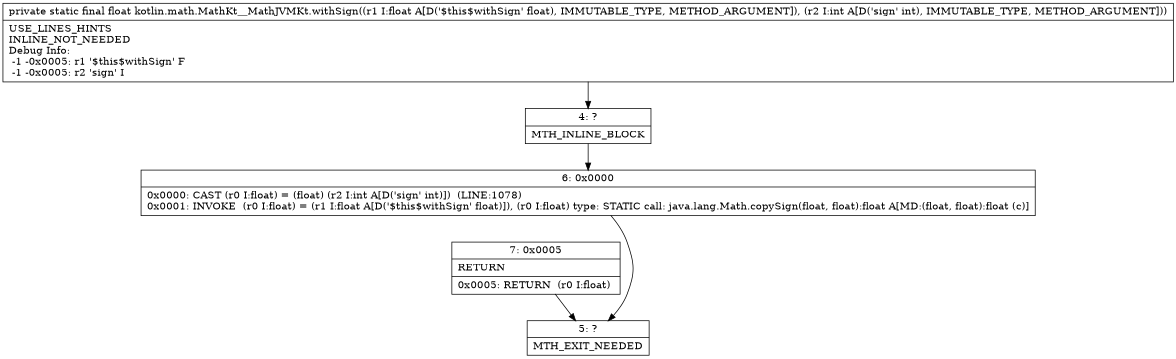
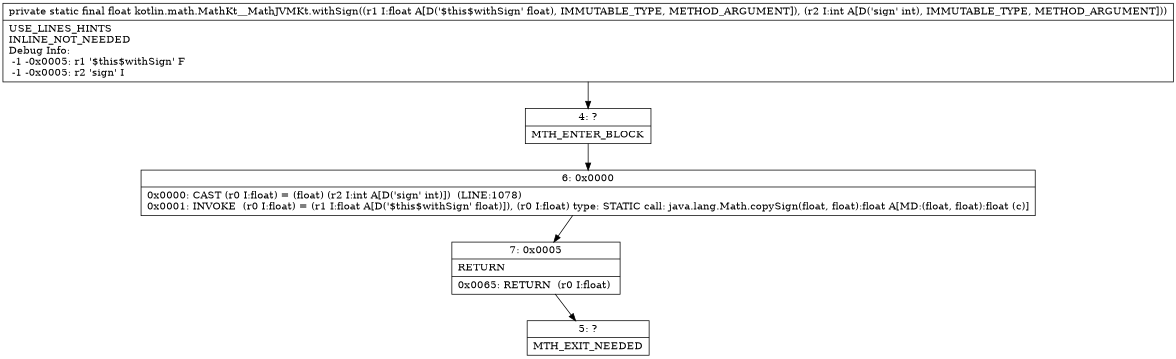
(588, 134) -> (588, 134)
(633, 265) -> (565, 226)
(536, 285) -> (536, 285)
